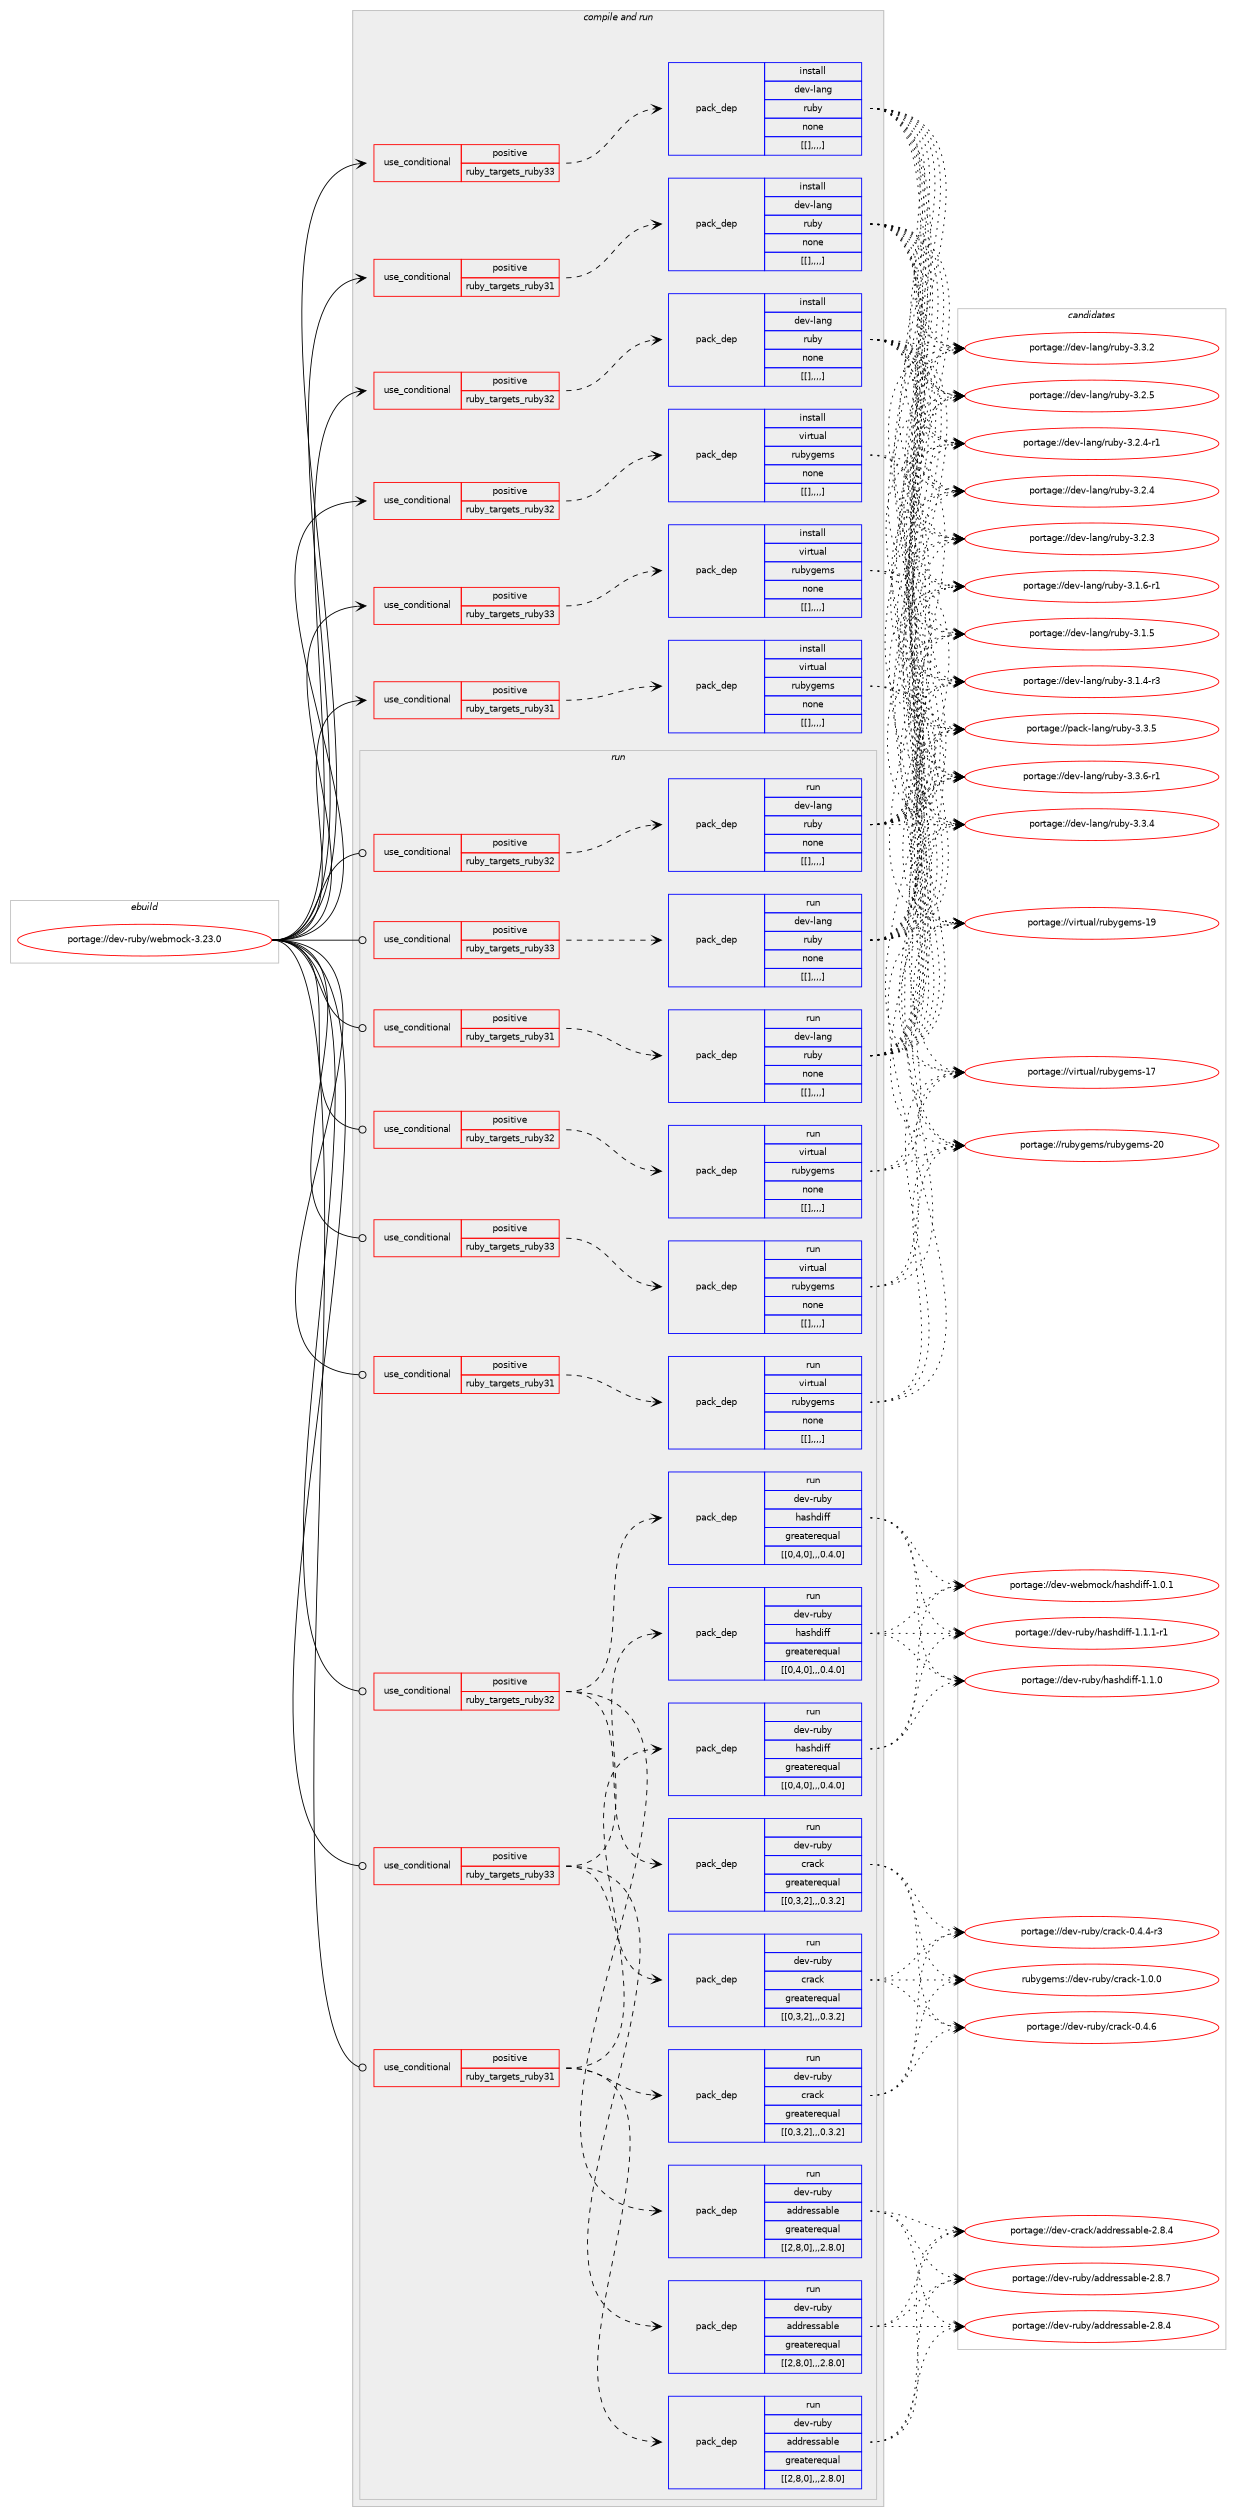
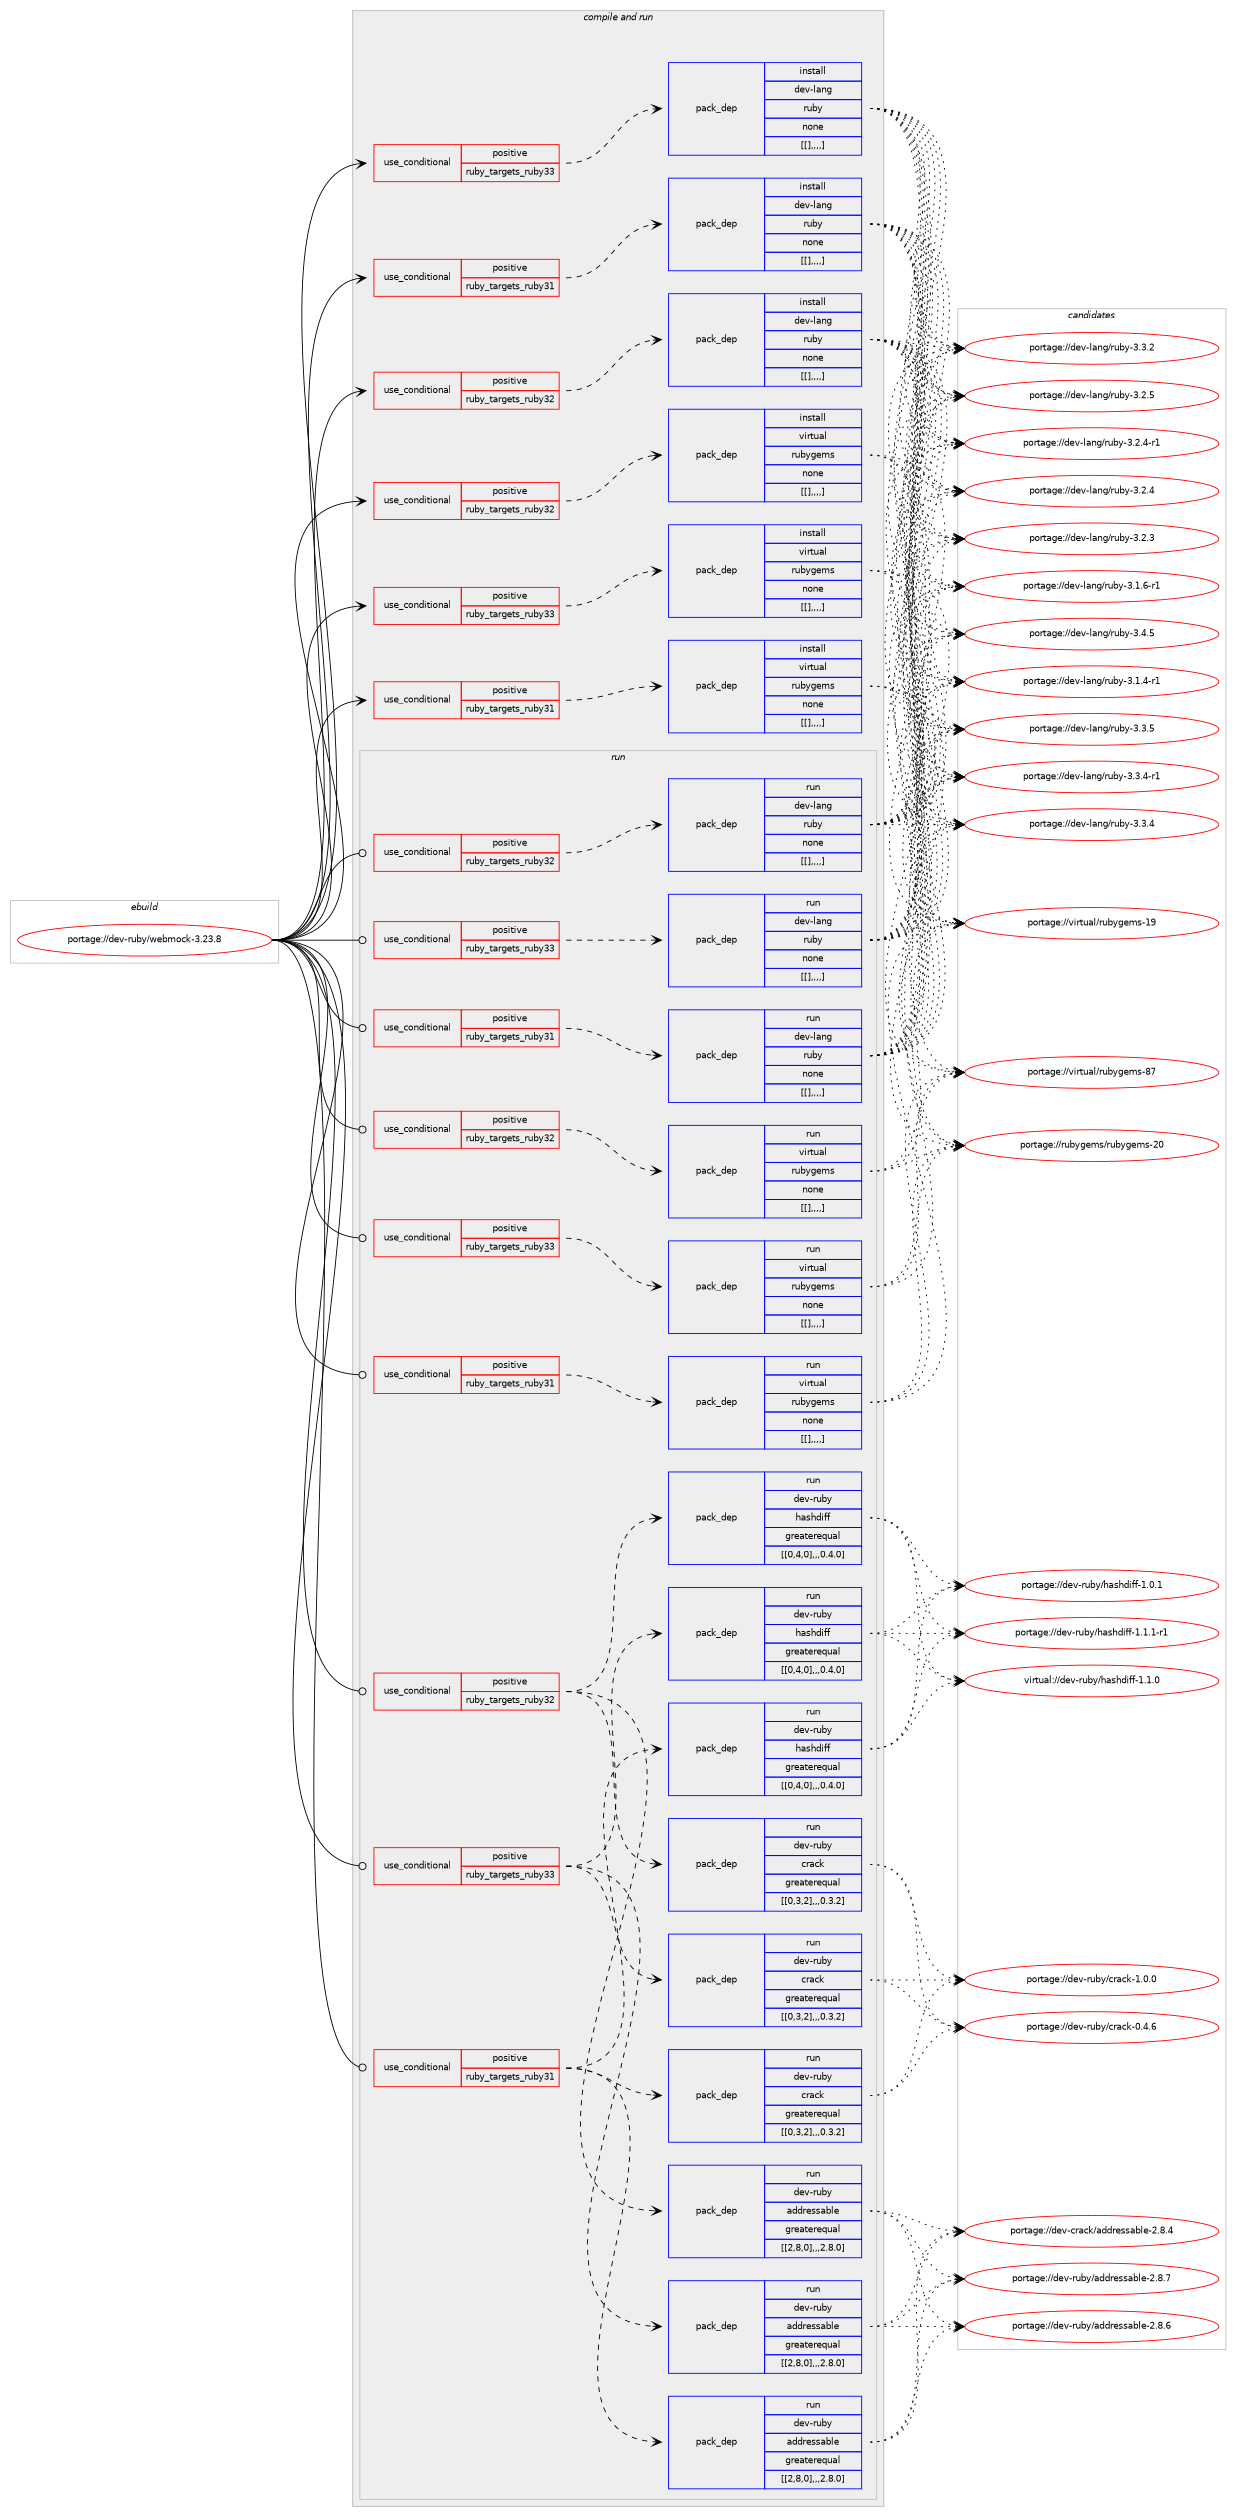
(1092, 634) -> (1092, 634)
(1092, 682) -> (1092, 682)
(1092, 729) -> (1092, 729)
(1092, 777) -> (1092, 777)
(145, 940) -> (145, 940)
(1092, 1072) -> (1092, 1072)
(1092, 1586) -> (1092, 1586)
(1092, 1681) -> (1092, 1681)
(1092, 1932) -> none
(1092, 1980) -> (1092, 1980)
(1092, 2327) -> (1092, 2327)
